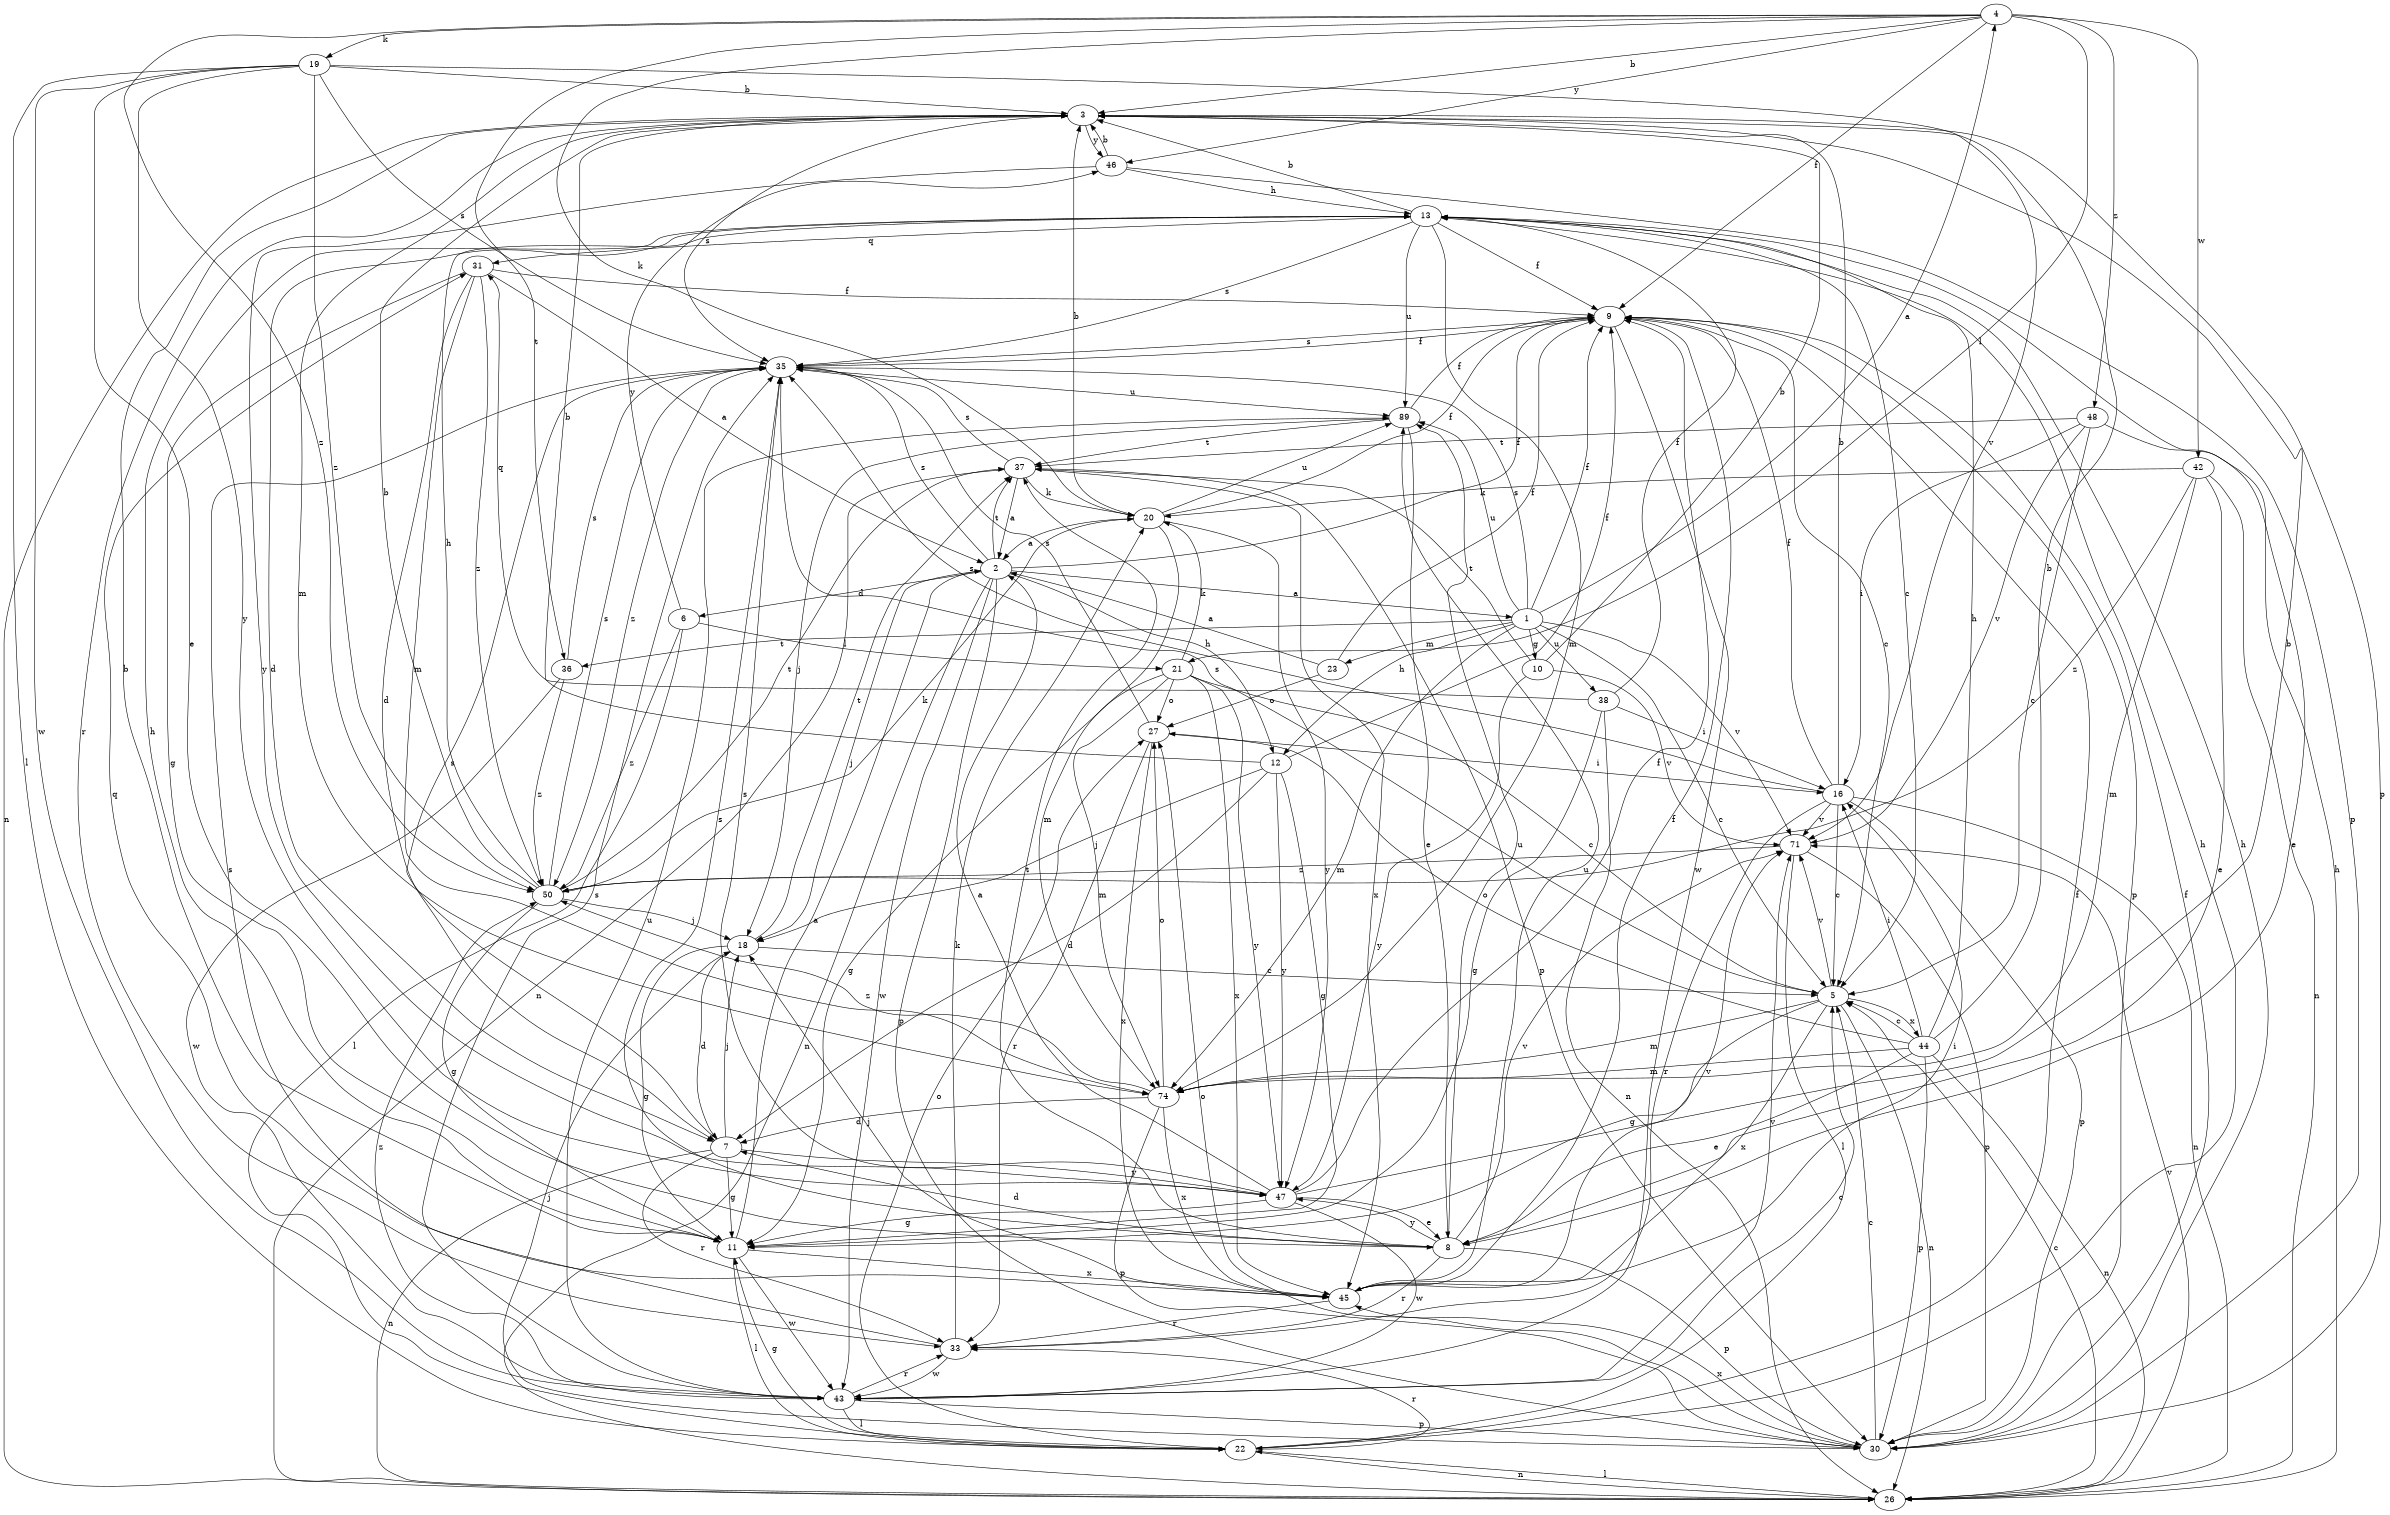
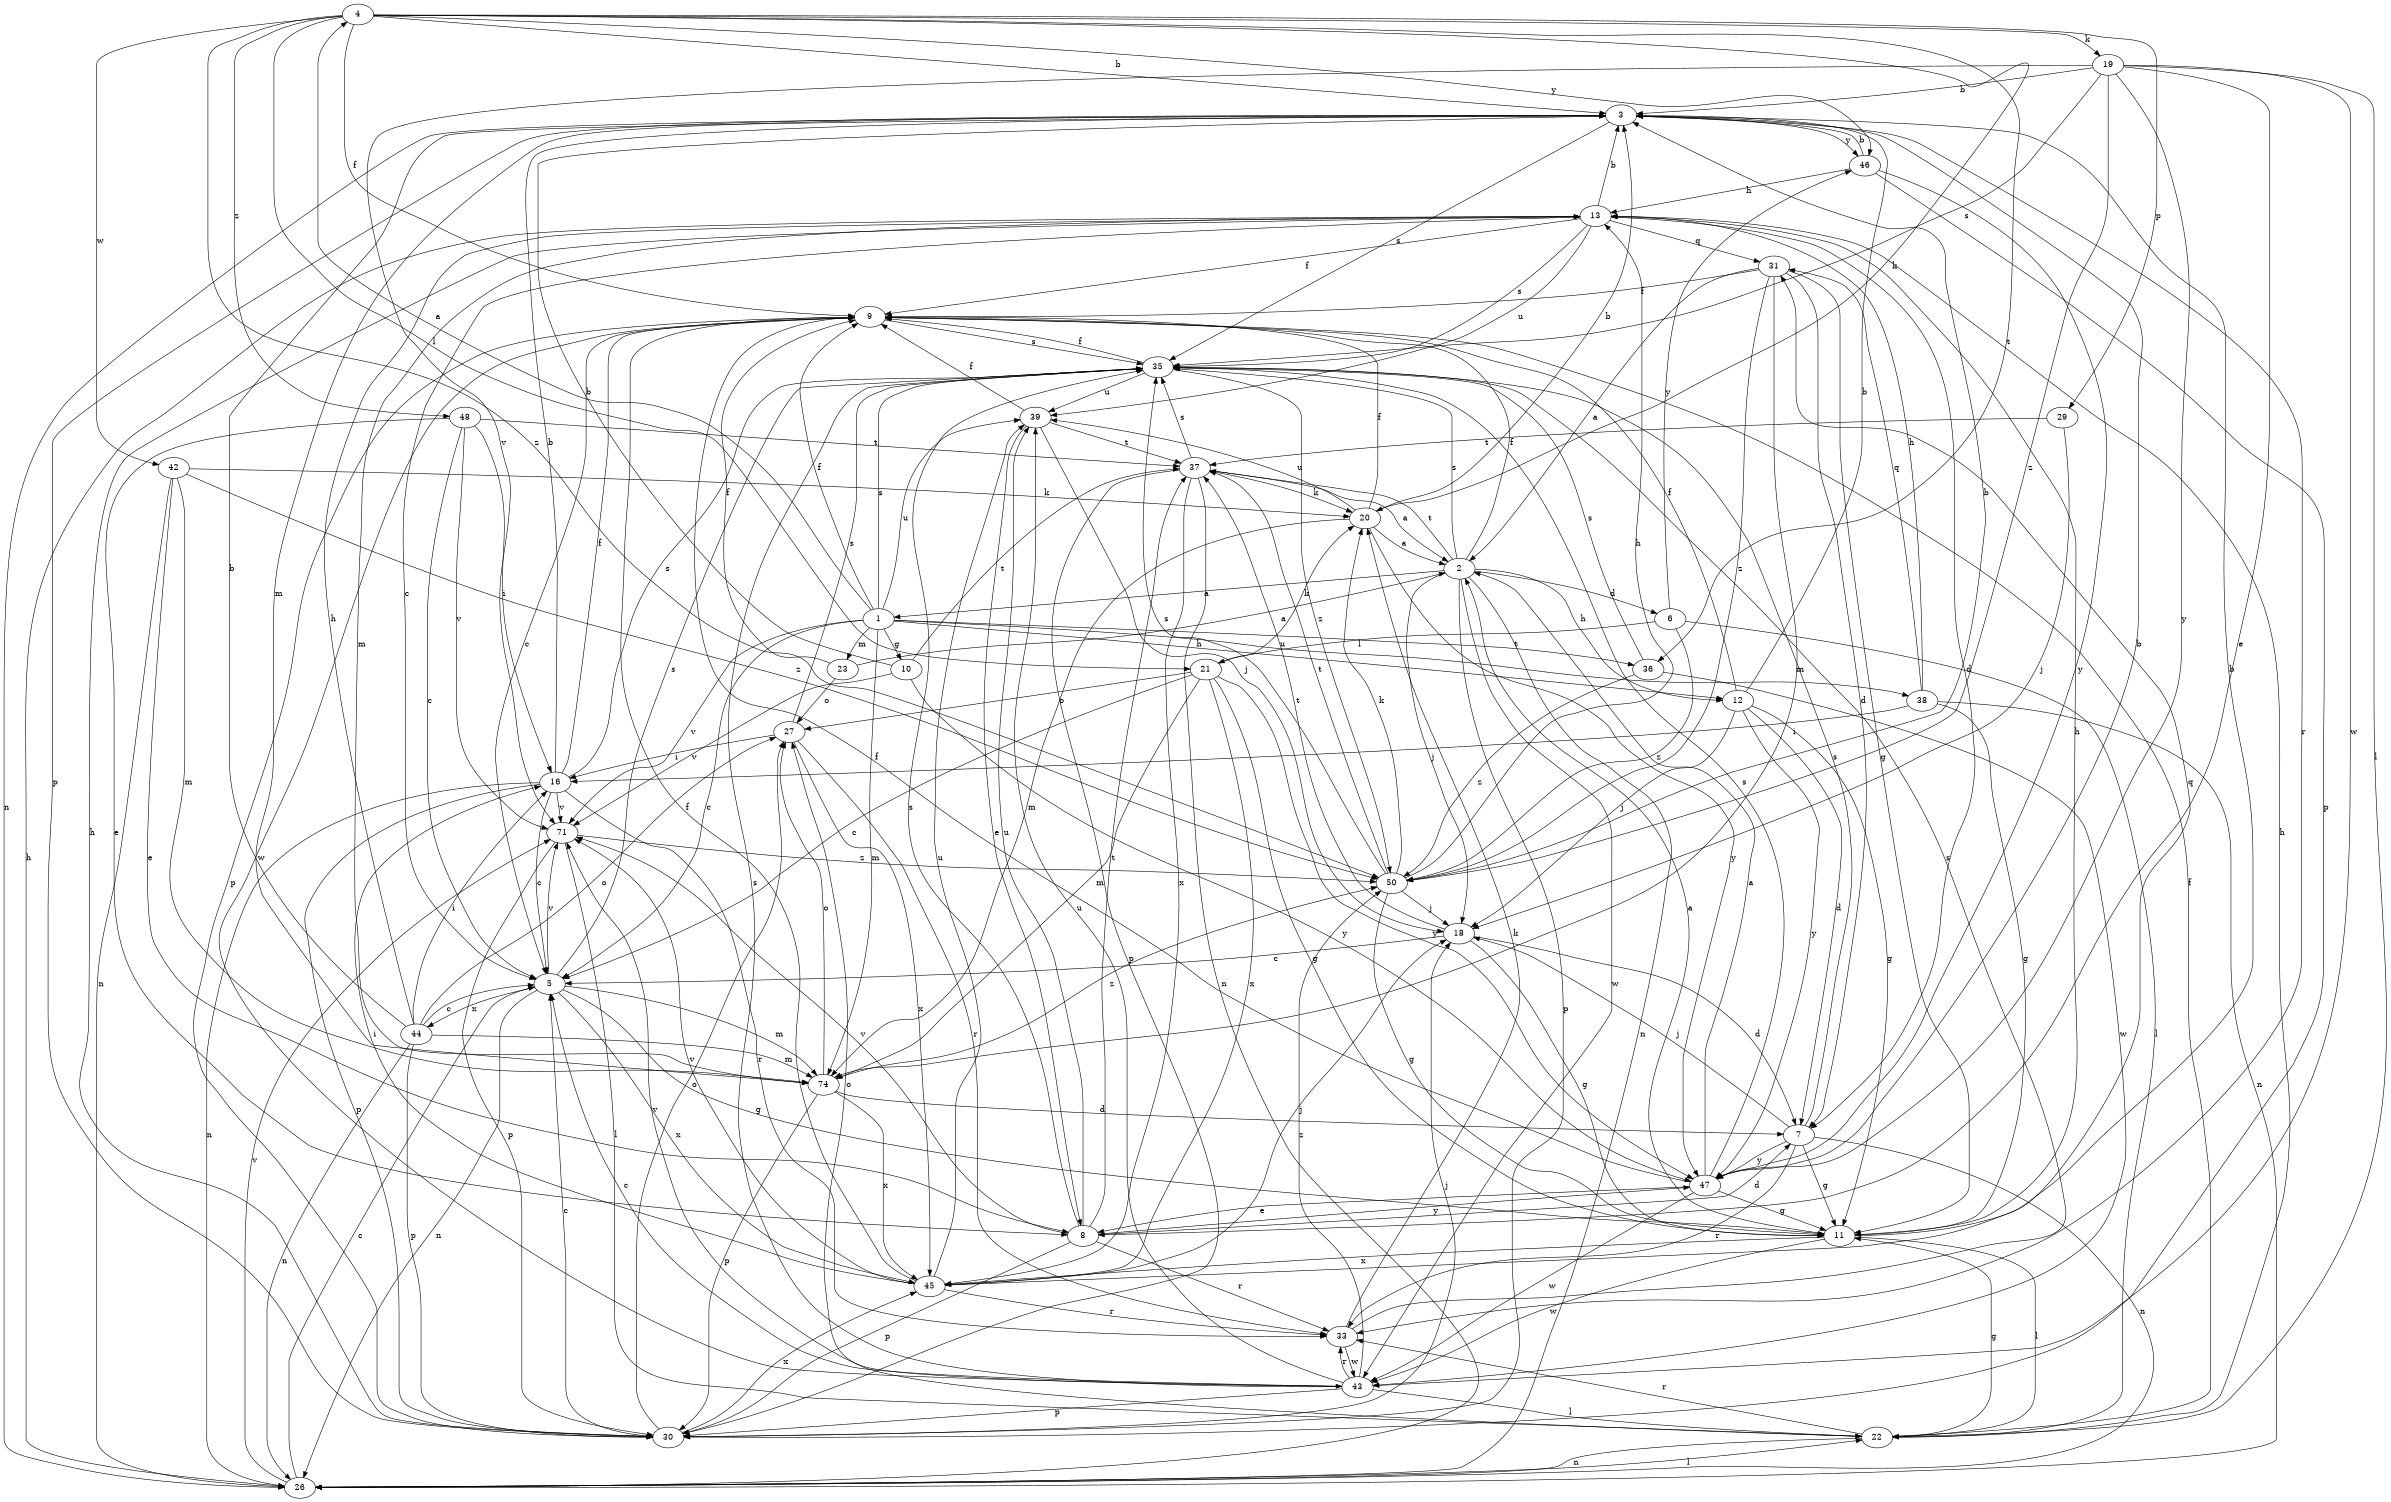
(1404, 418) -> (1036, 418)
none -> (2062, 418)
(1678, 443) -> (1912, 443)
(2164, 815) -> none
(1686, 1142) -> none
